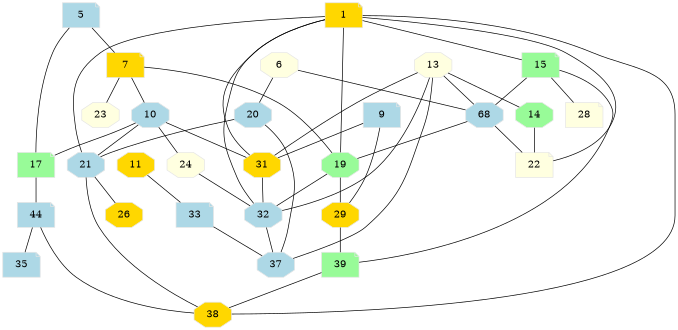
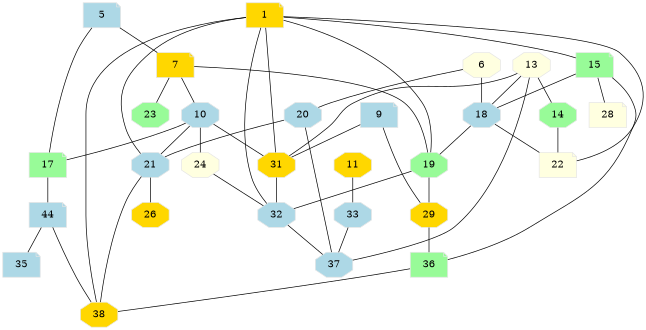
(100, 115) -> (150, 115)
(484, 115) -> (482, 115)
(377, 168) -> none
(195, 215) -> (353, 215)
(340, 265) -> (429, 265)
